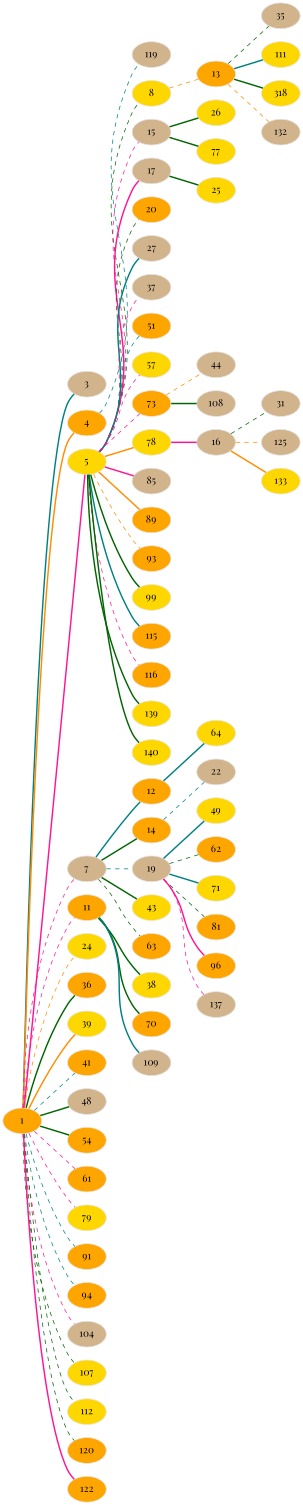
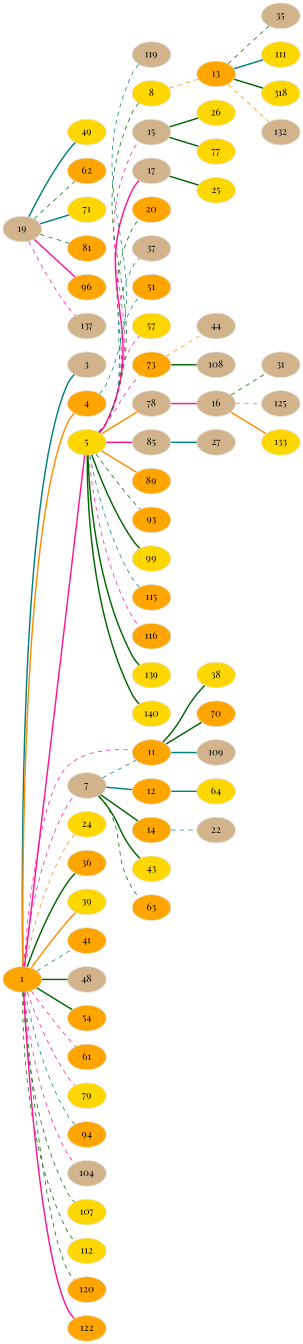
(119, 355) -> (184, 442)
(119, 374) -> (119, 345)
(152, 442) -> (152, 404)
(114, 513) -> (117, 482)
(106, 553) -> (108, 524)
(119, 869) -> (119, 769)
(87, 1257) -> none
